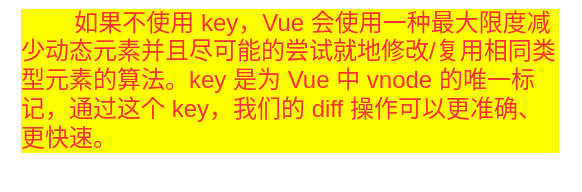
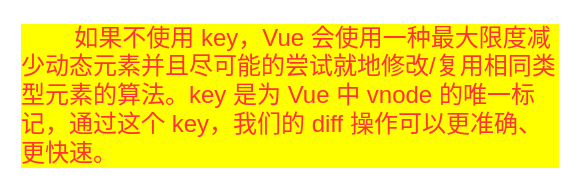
(291, 81) -> (291, 96)
